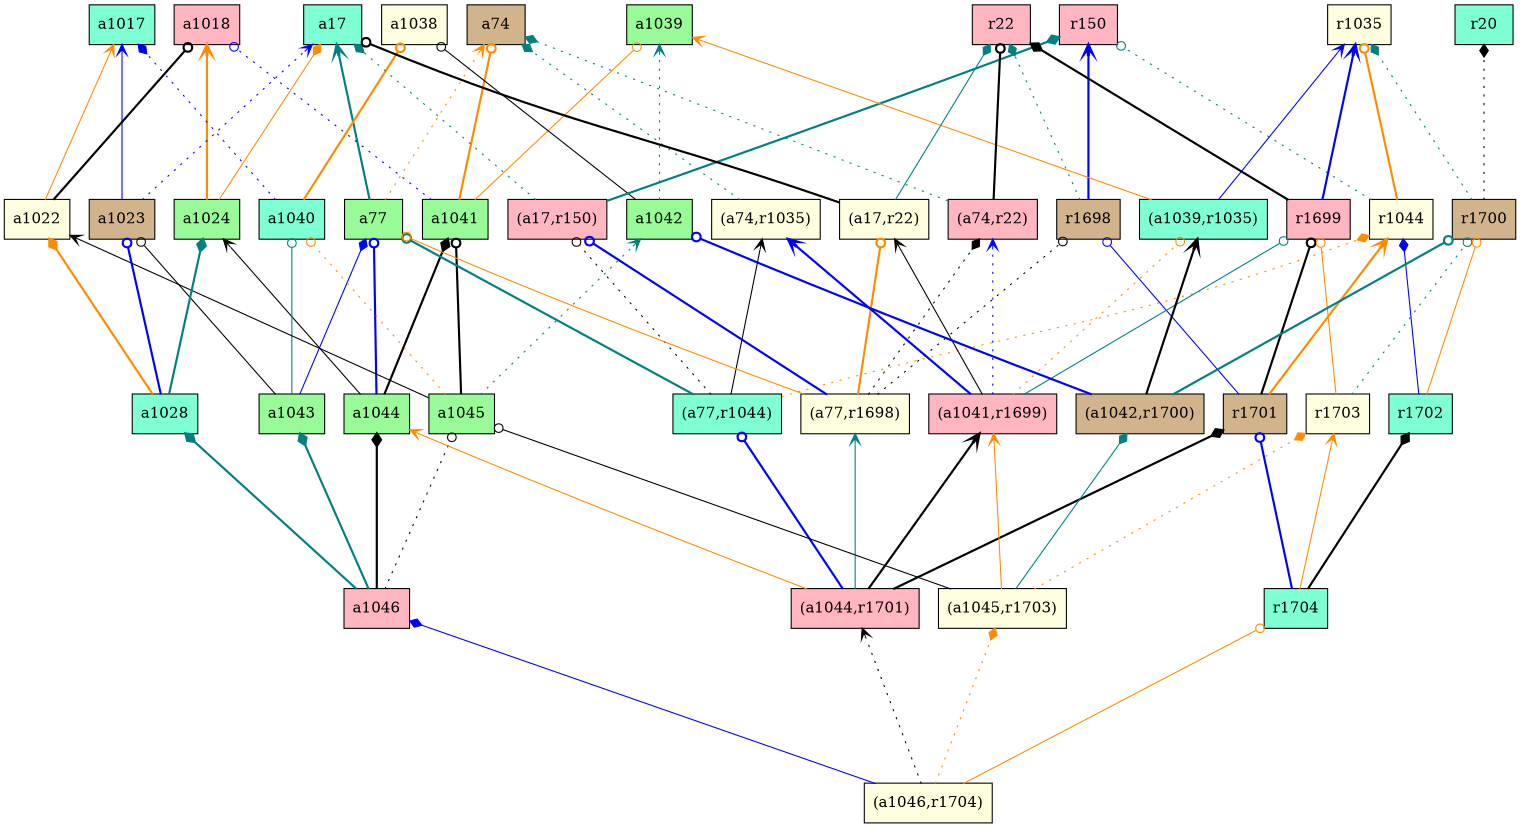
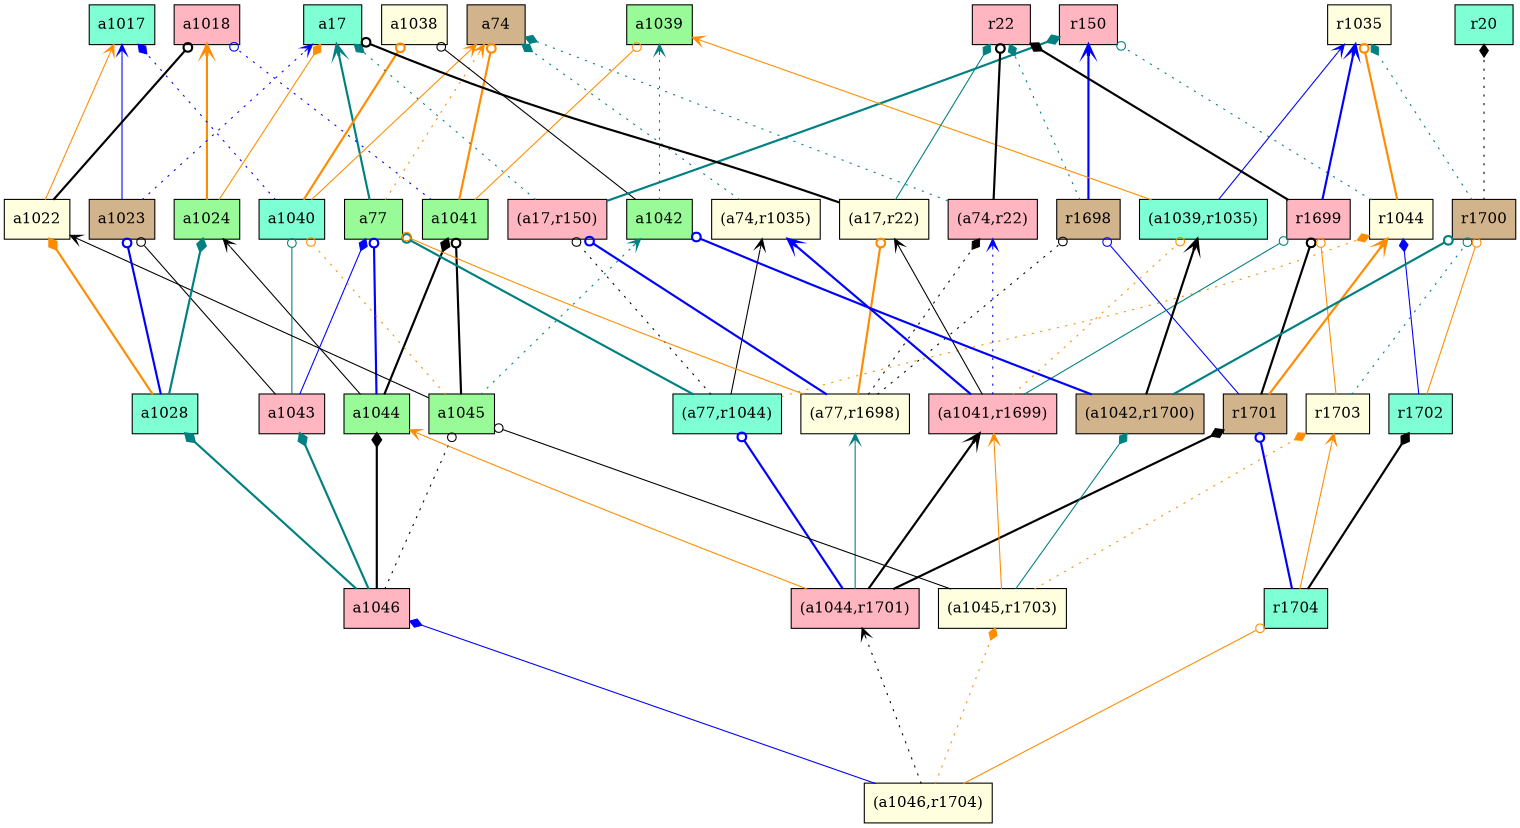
none -> (390, 126)
(292, 414) -> (292, 414)
